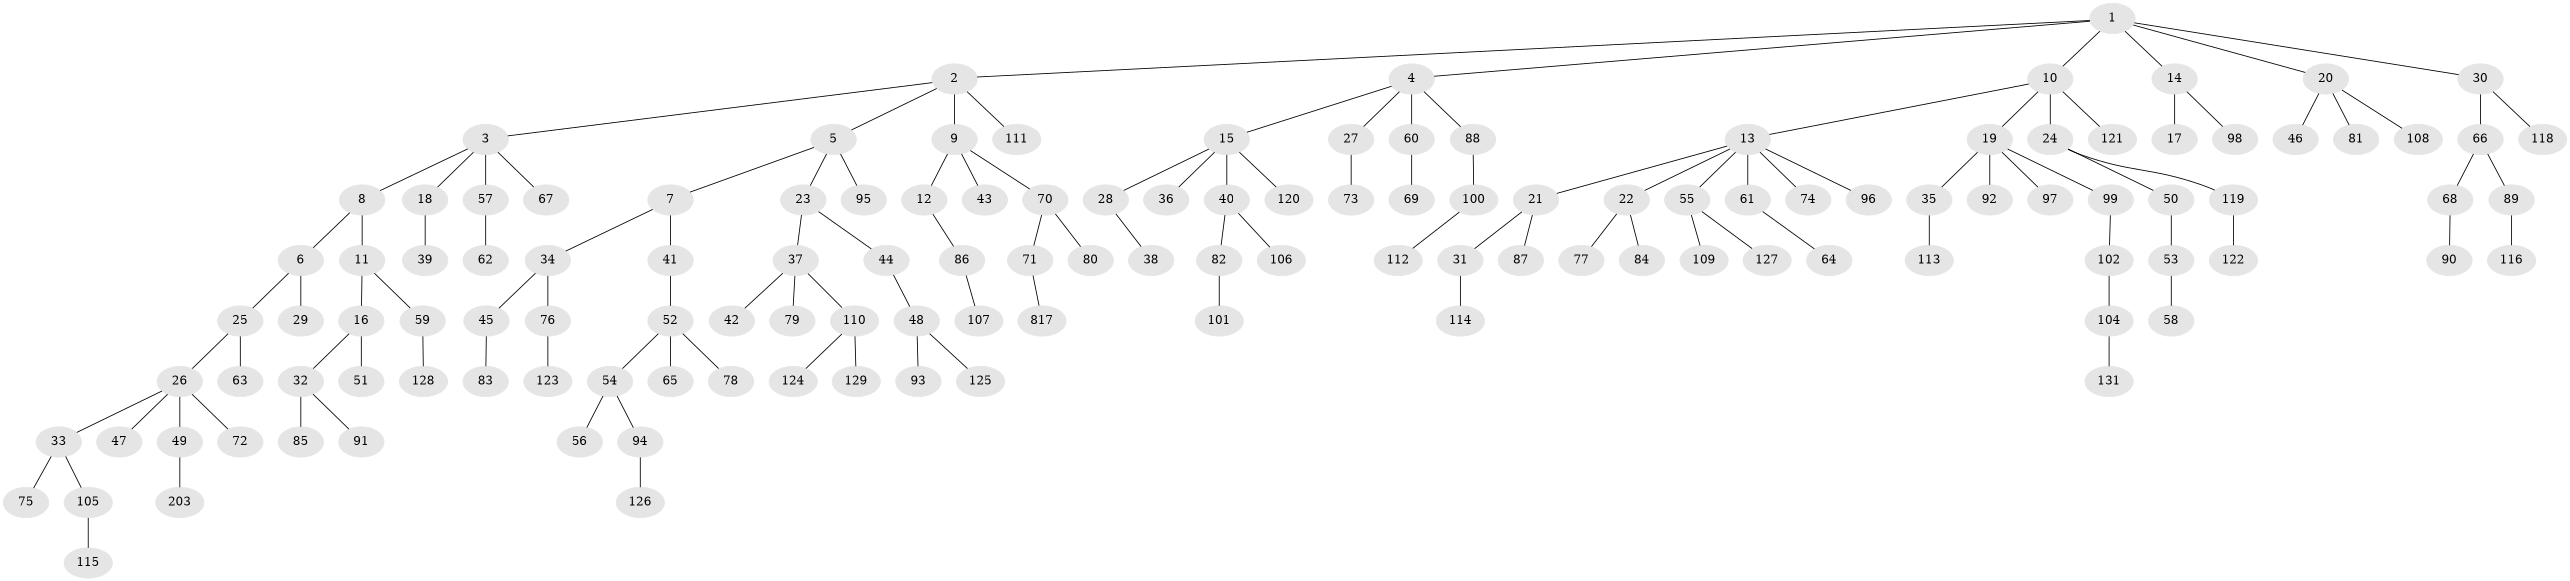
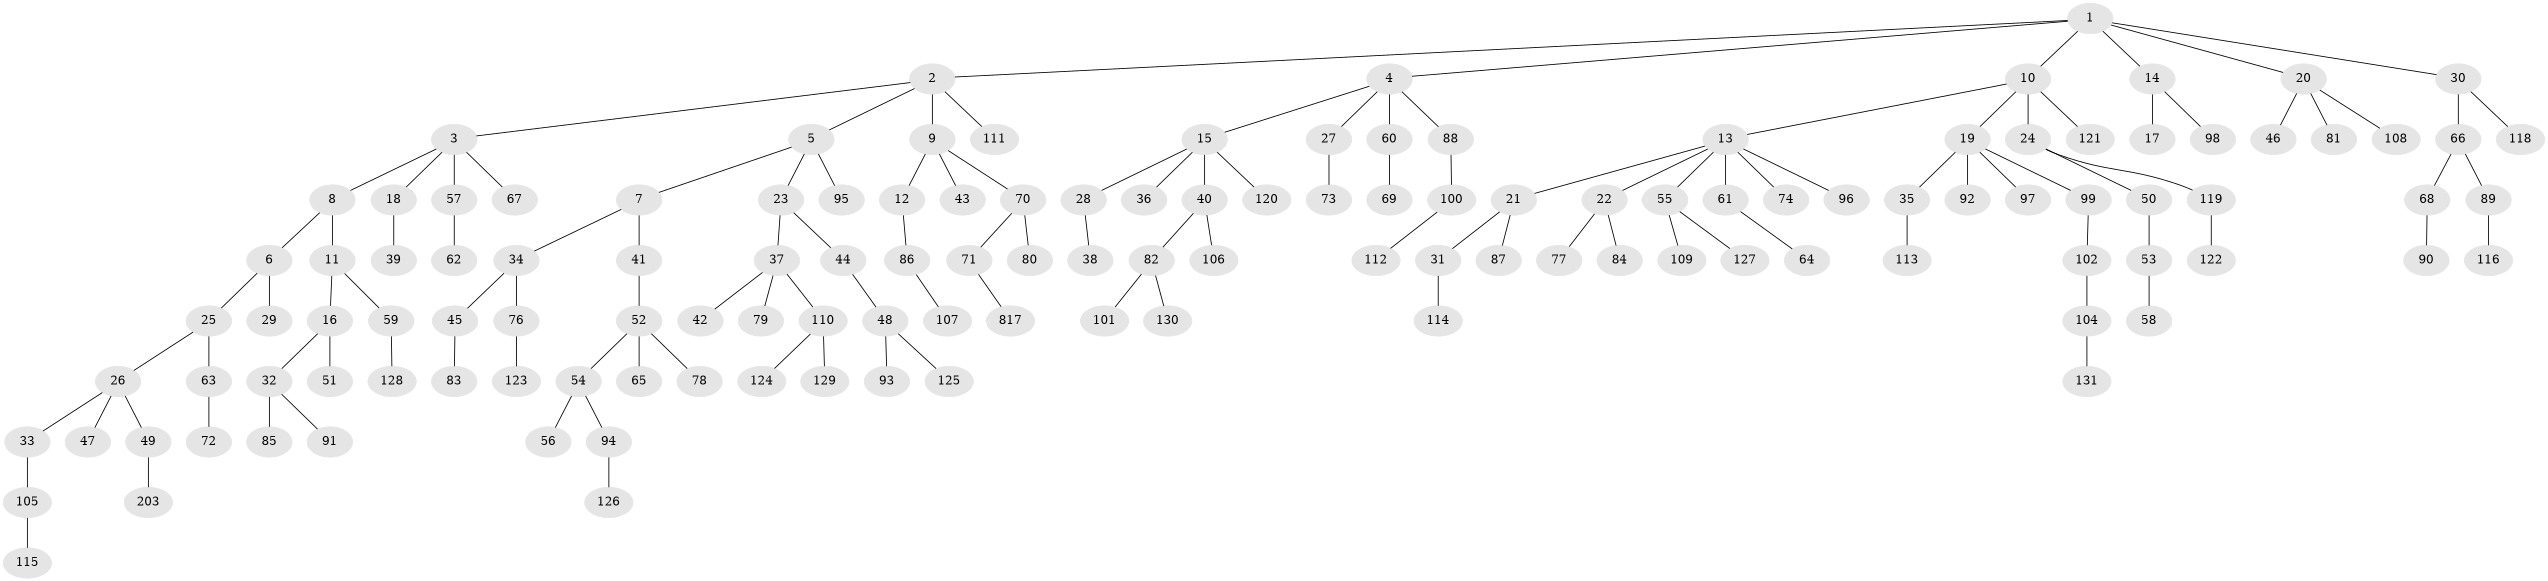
none -> (1168, 321)
(210, 412) -> (209, 412)
(26, 502) -> none
